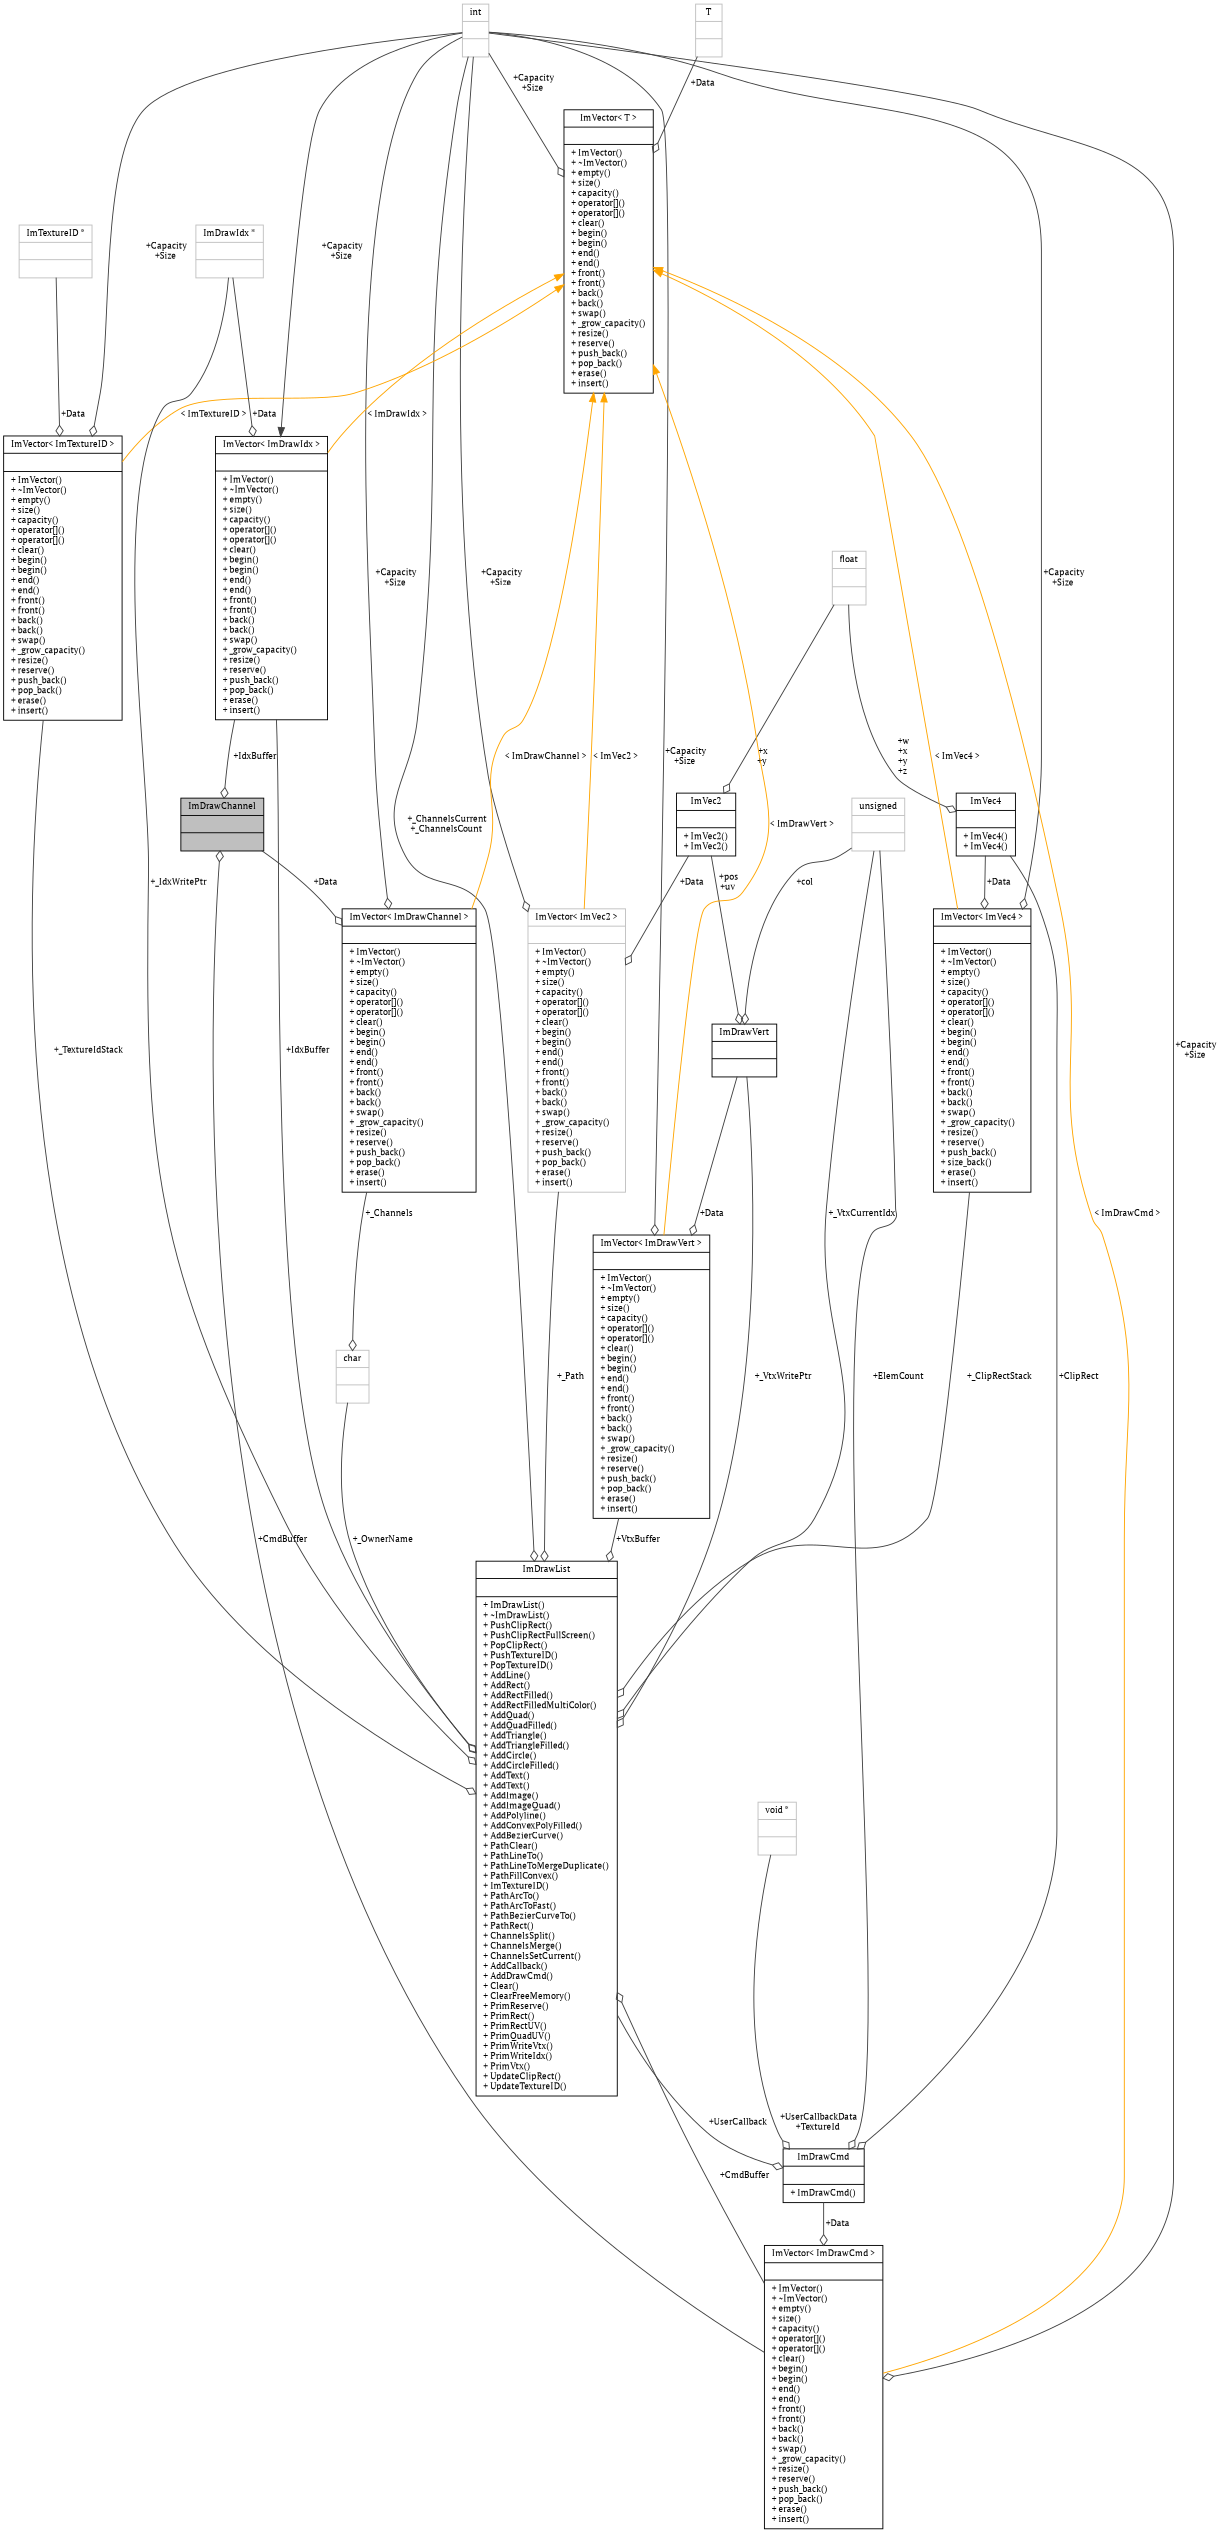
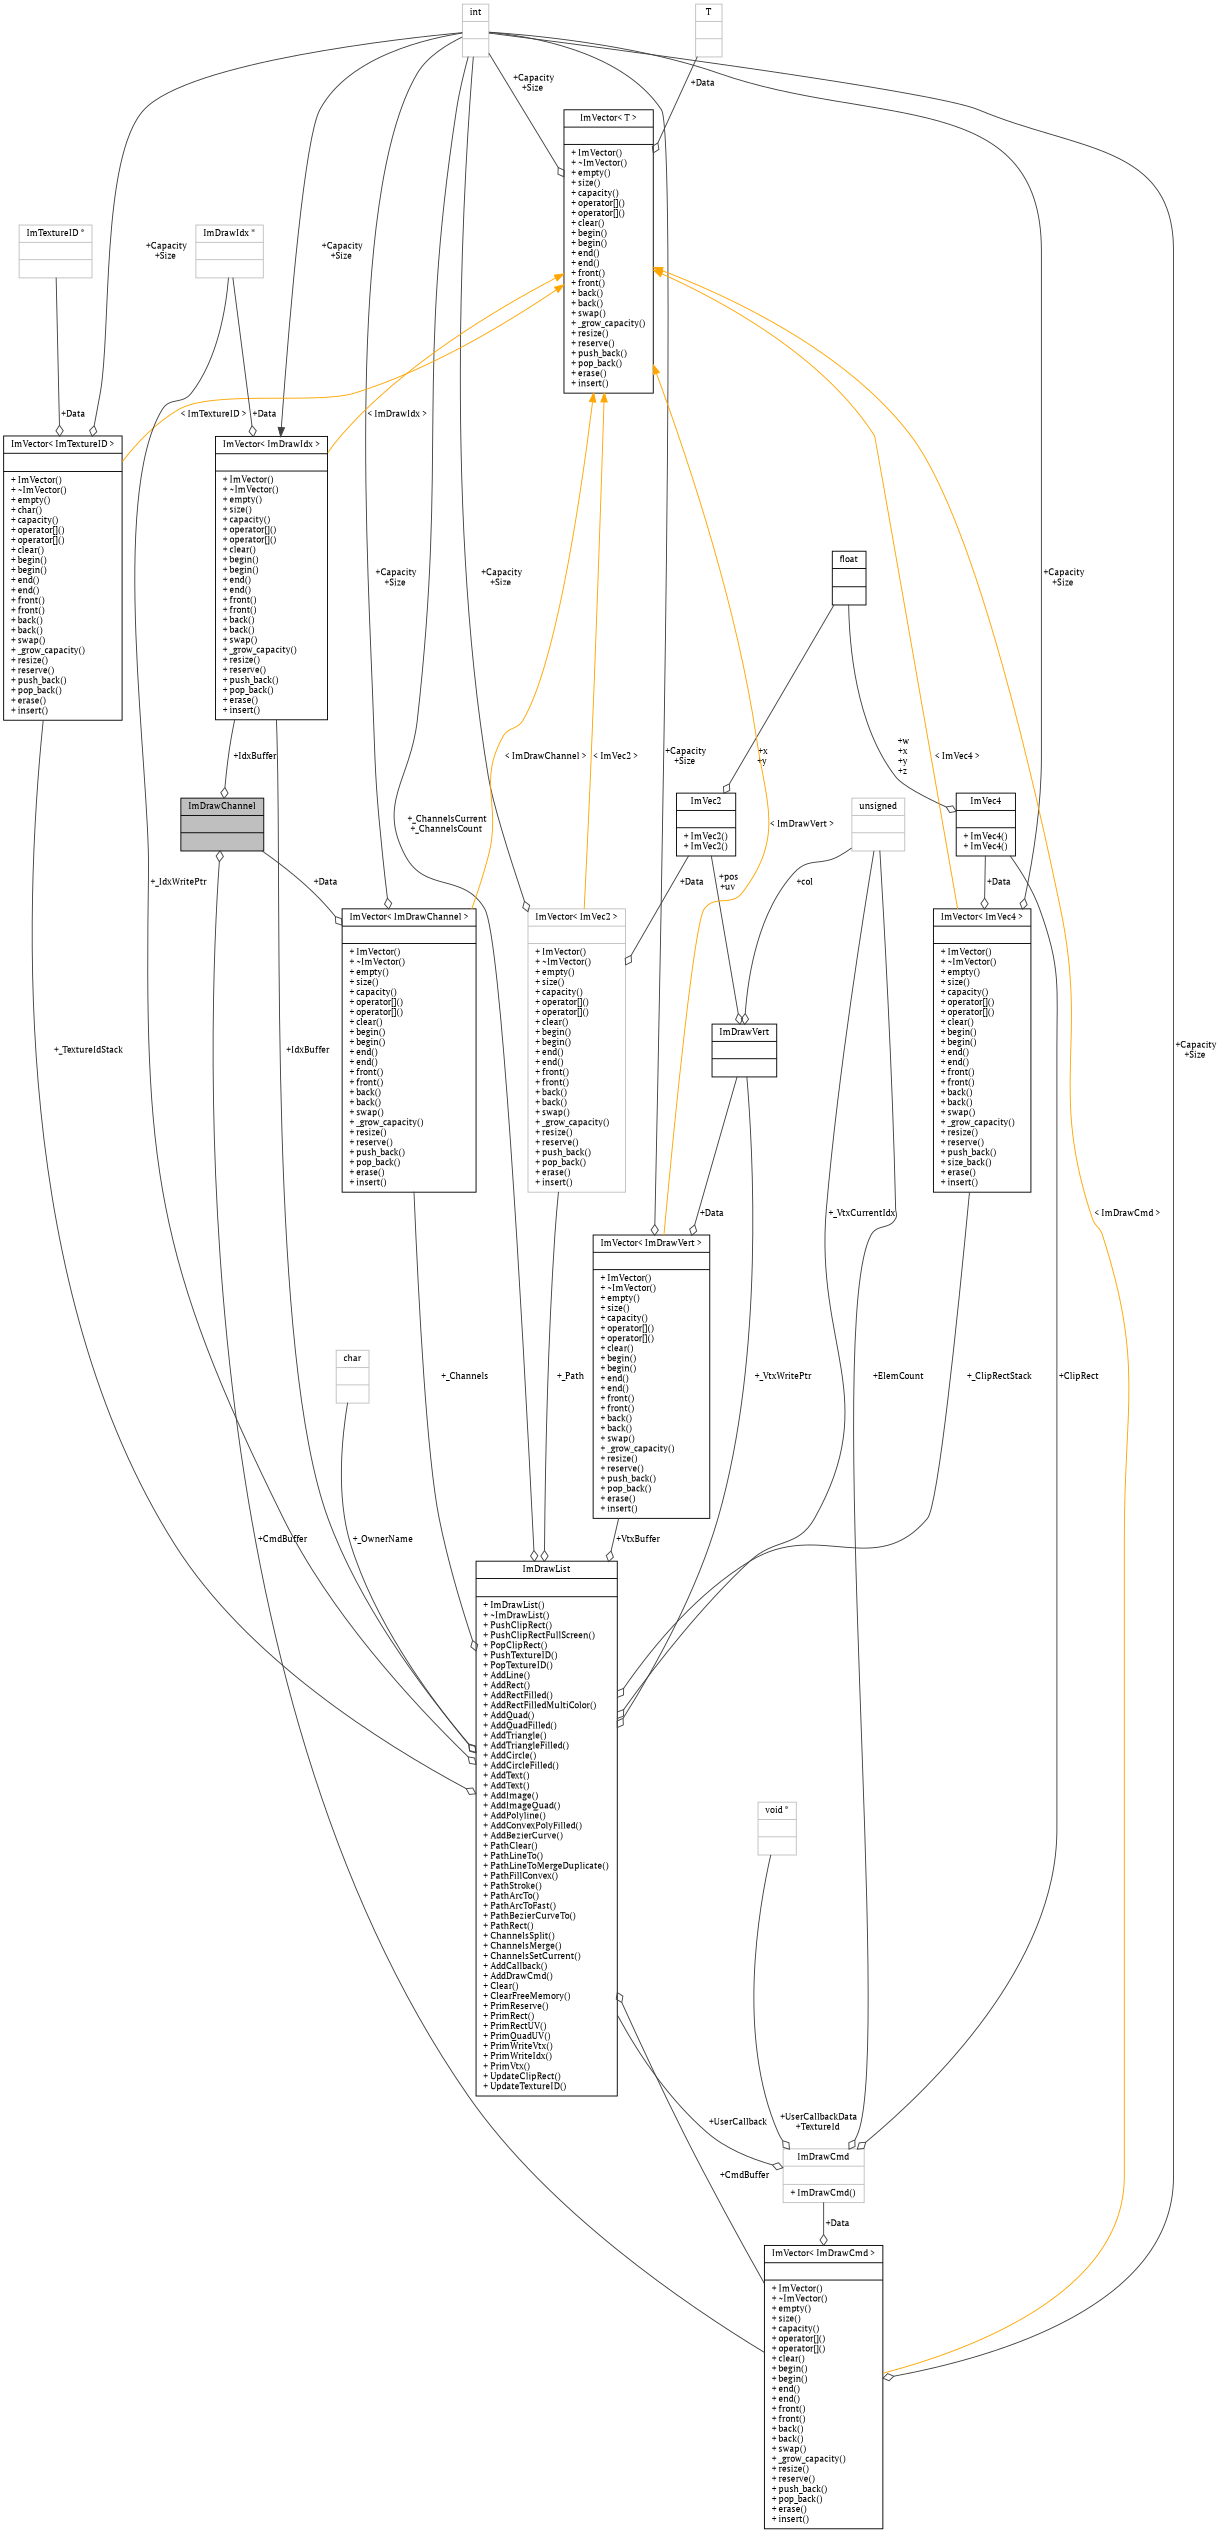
(26, 510) -> (27, 510)
(849, 578) -> (849, 578)
(356, 1265) -> (427, 1418)
(517, 1886) -> (513, 1886)
(824, 2176) -> (824, 2176)
